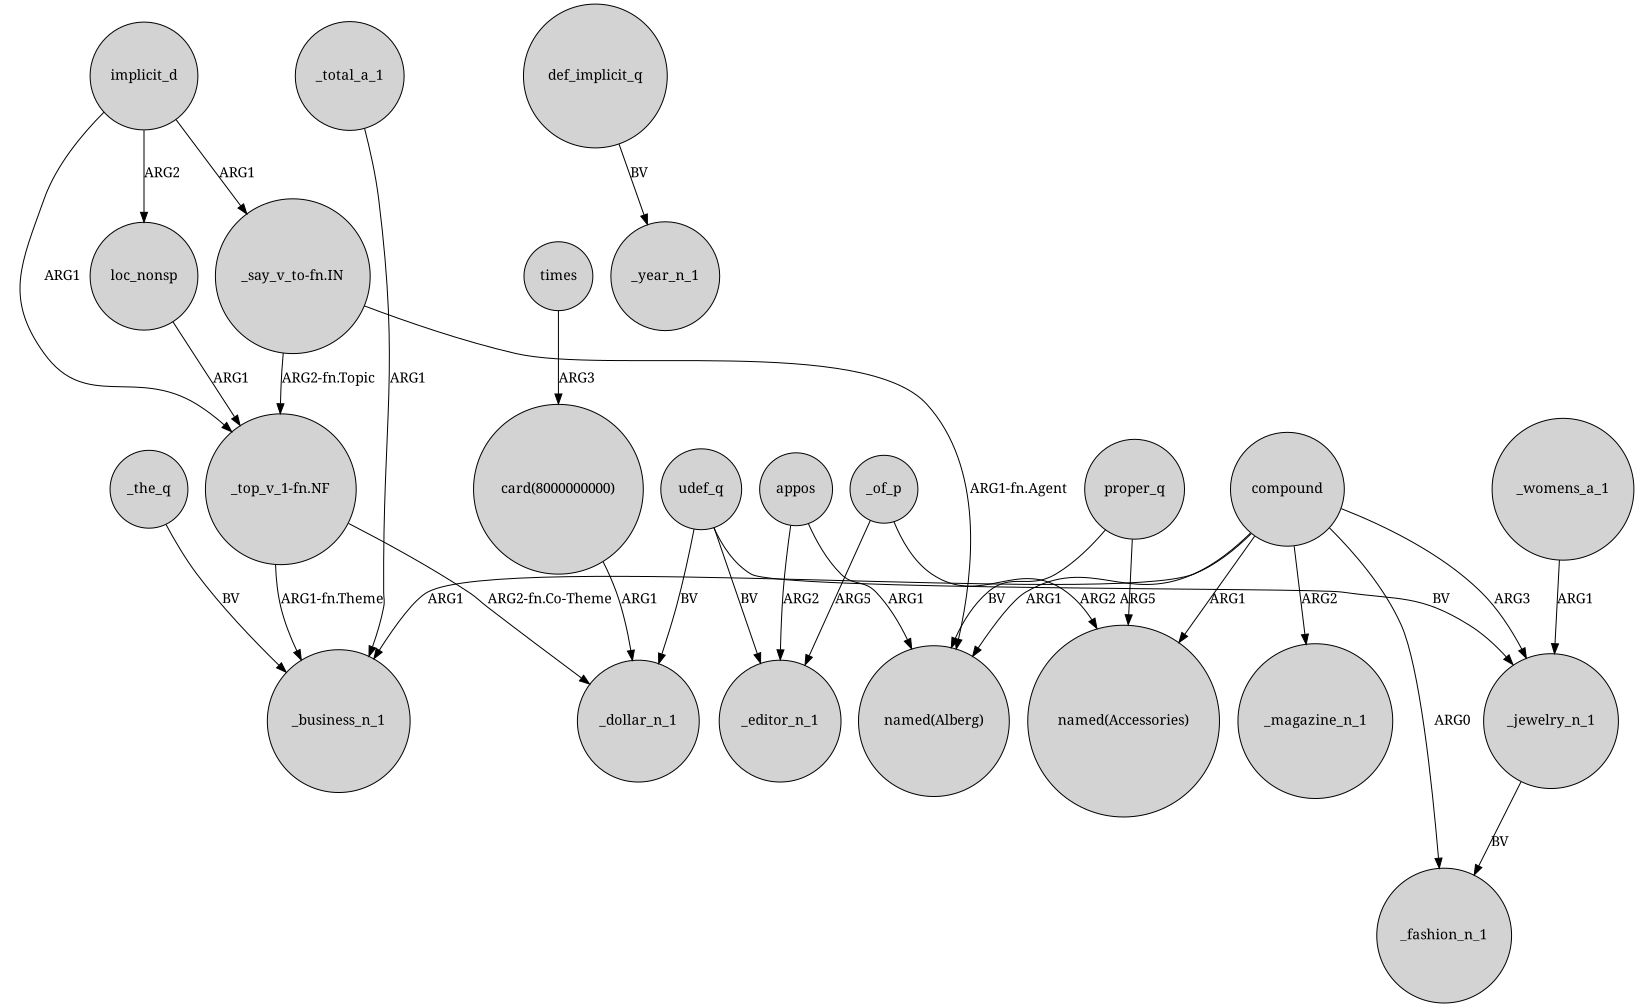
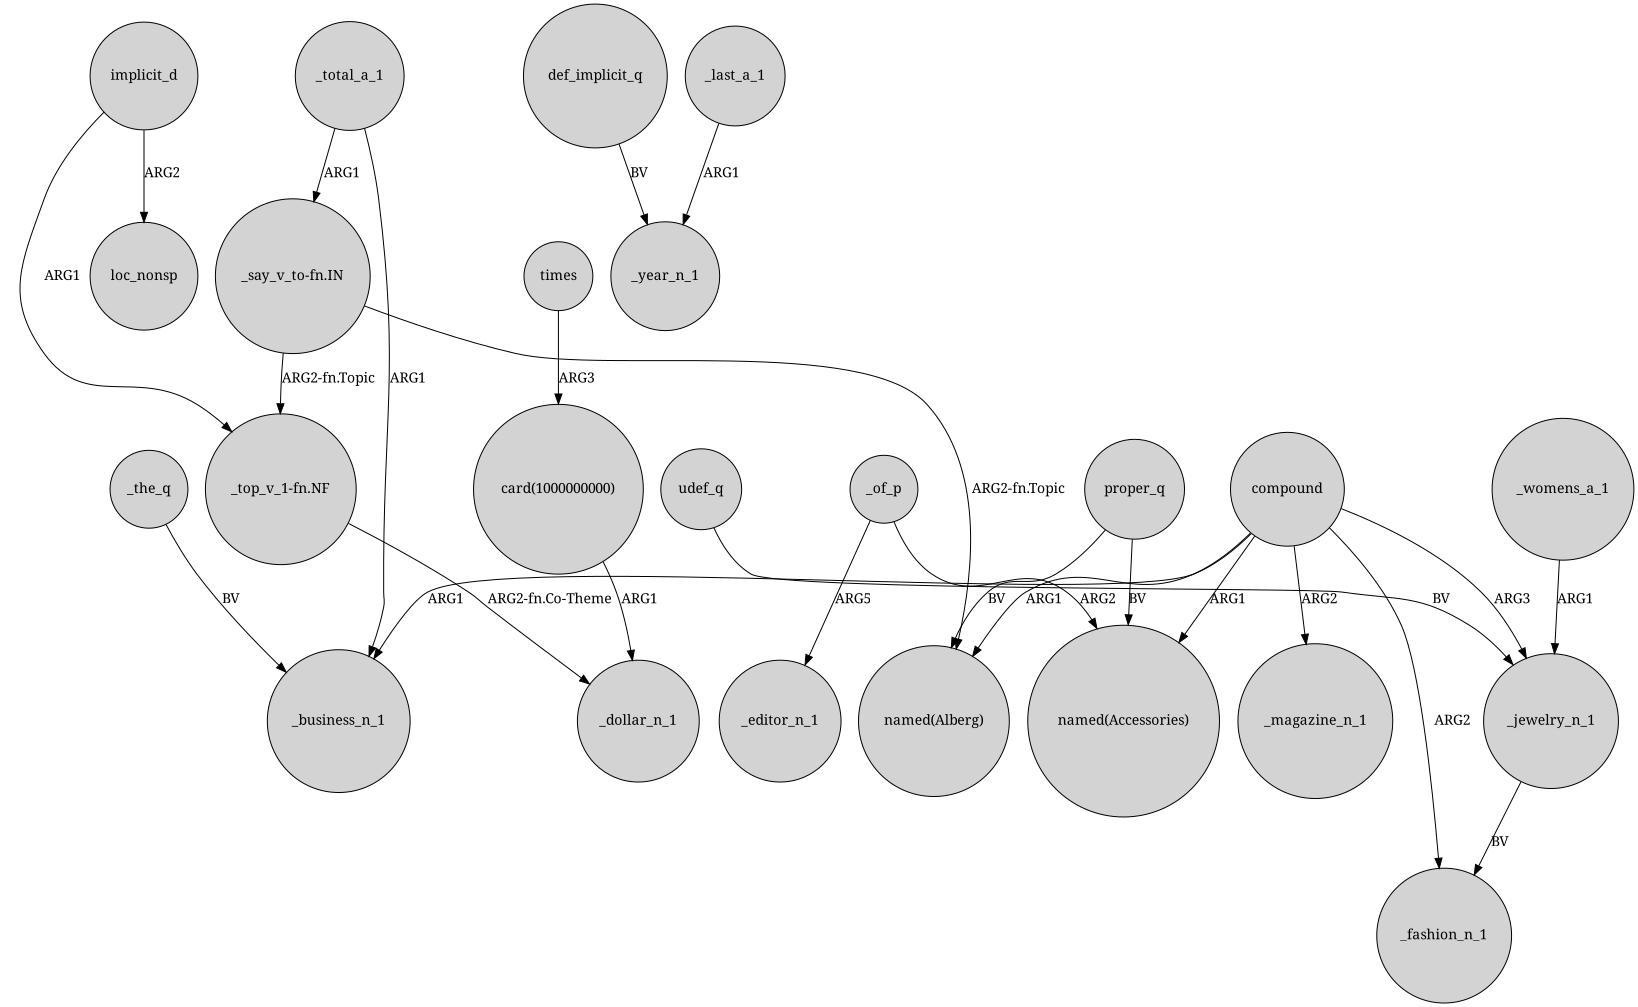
none -> (735, 76)
(208, 163) -> (326, 160)
(204, 369) -> none
(558, 489) -> (558, 489)
(796, 489) -> none
(1019, 489) -> (1019, 489)
(736, 590) -> none
(680, 592) -> none
(1138, 600) -> (1138, 600)
(281, 609) -> none
(1453, 721) -> (1453, 721)
